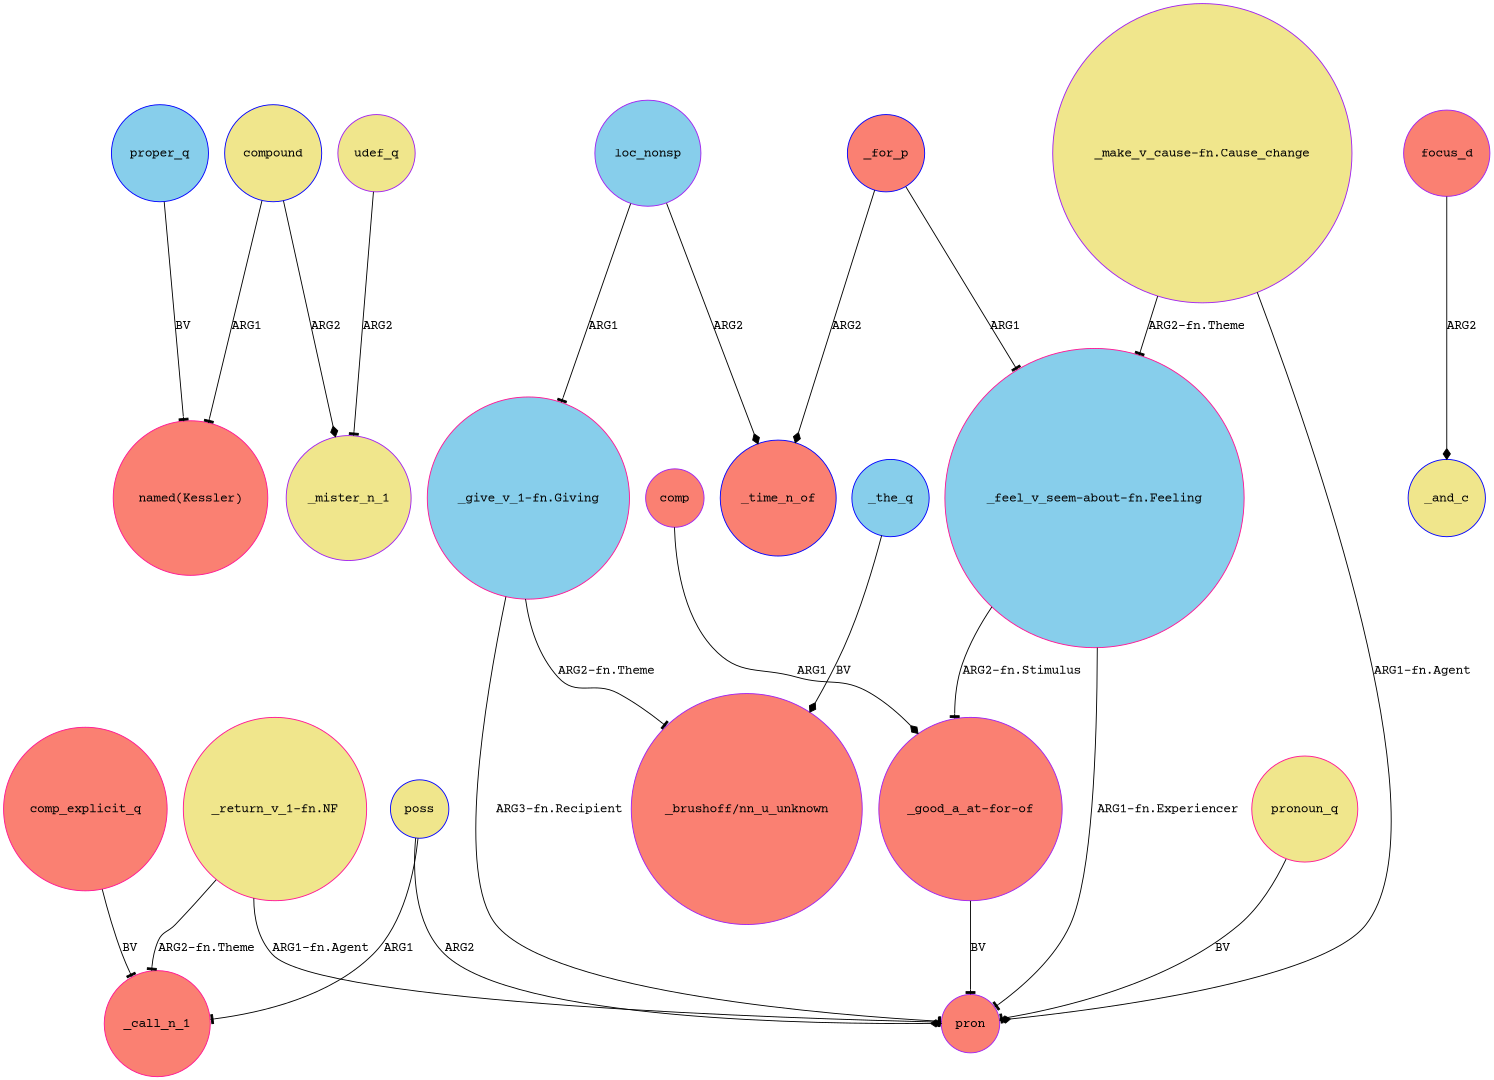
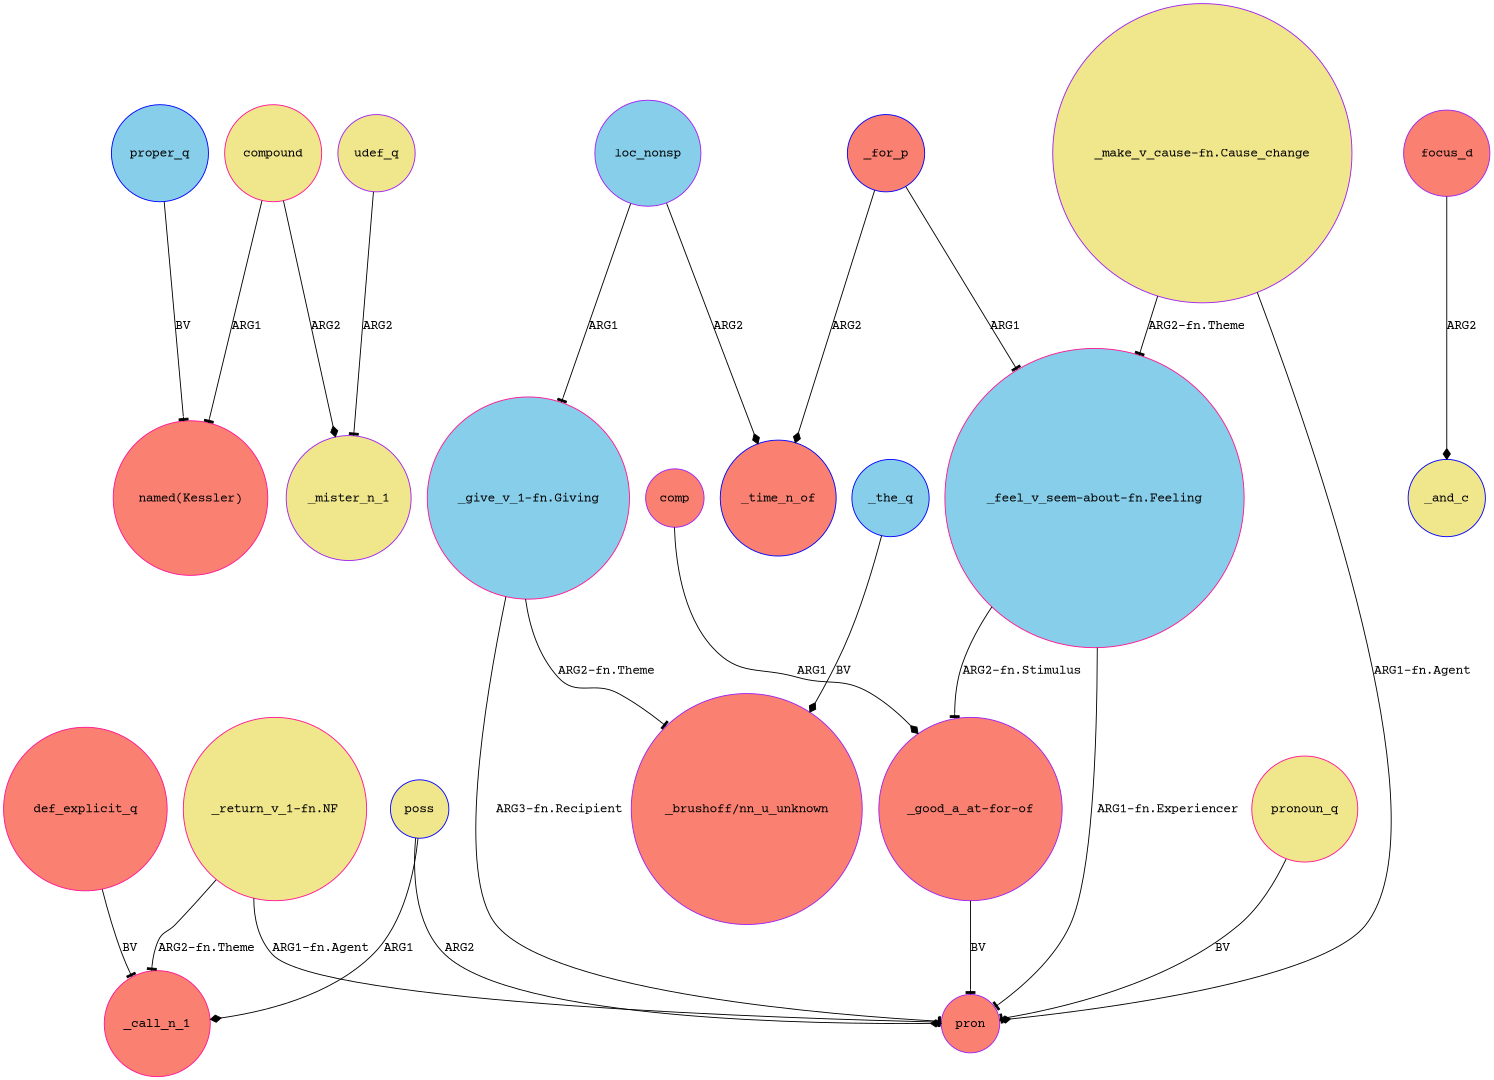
(273, 153) -> (273, 153)
(85, 809) -> (85, 809)
(355, 969) -> (355, 969)
